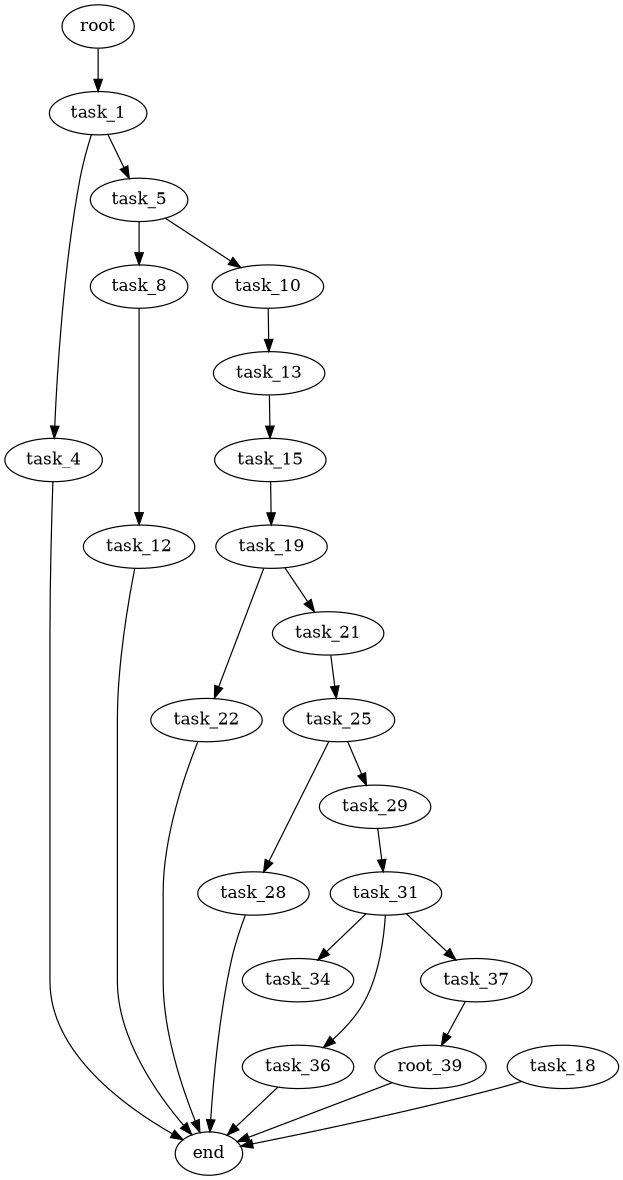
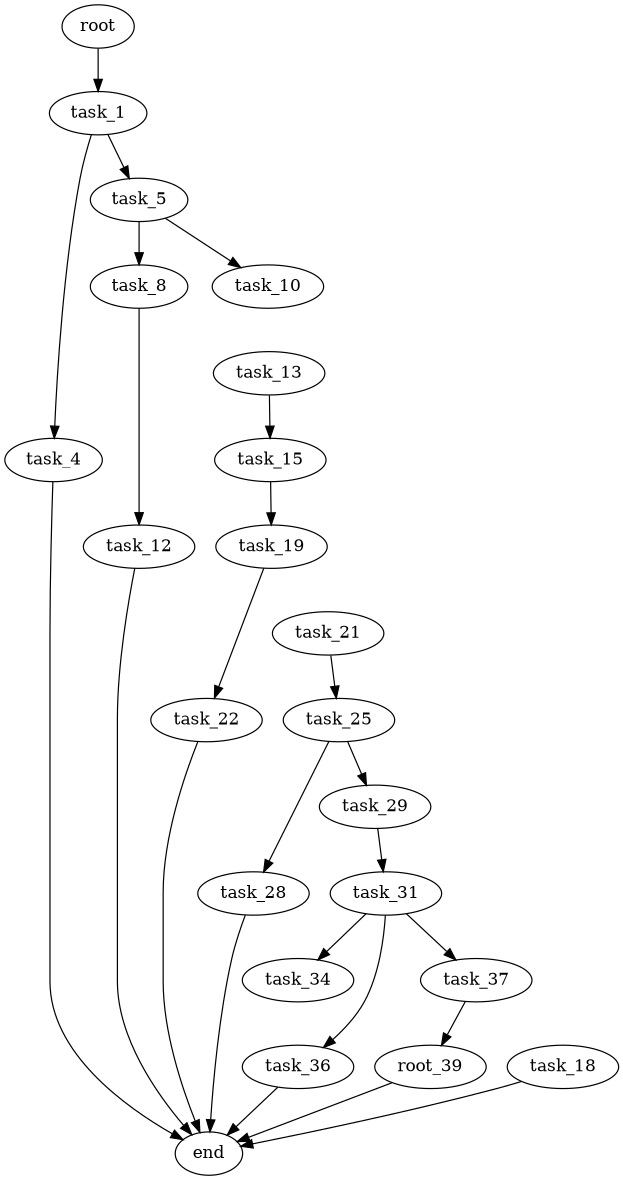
(268, 324) -> none
(296, 585) -> none
